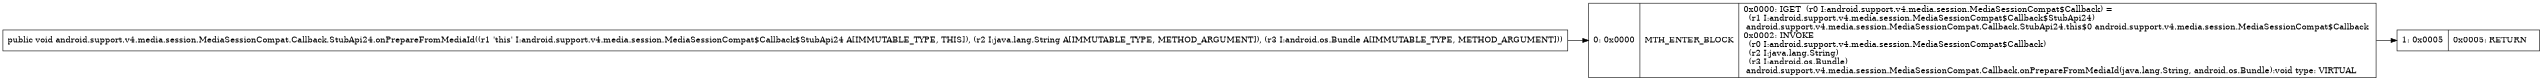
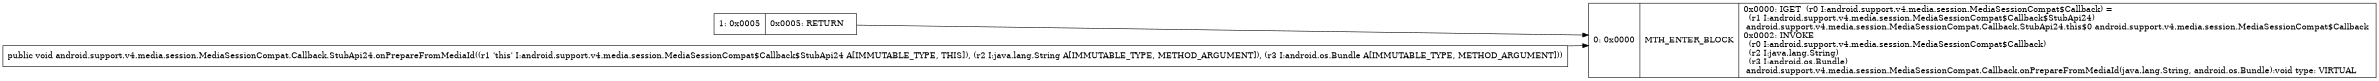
(2384, 40) -> (1220, 30)
